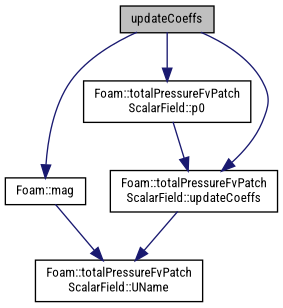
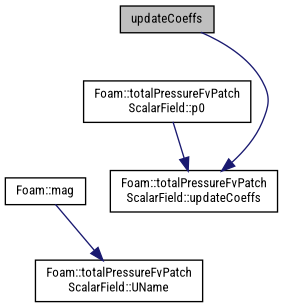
(167, 50) -> none
(69, 83) -> none
(161, 231) -> none
